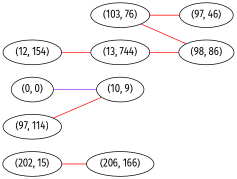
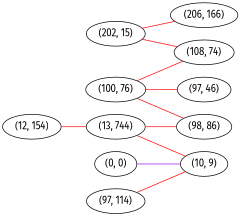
(120, 15) -> (116, 90)
none -> (204, 52)
none -> (161, 146)
